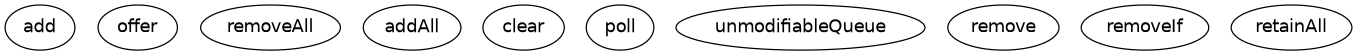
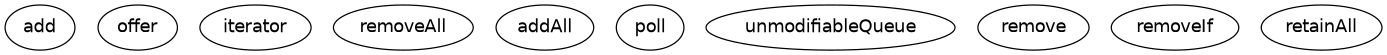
none -> (256, 28)
(524, 28) -> none
